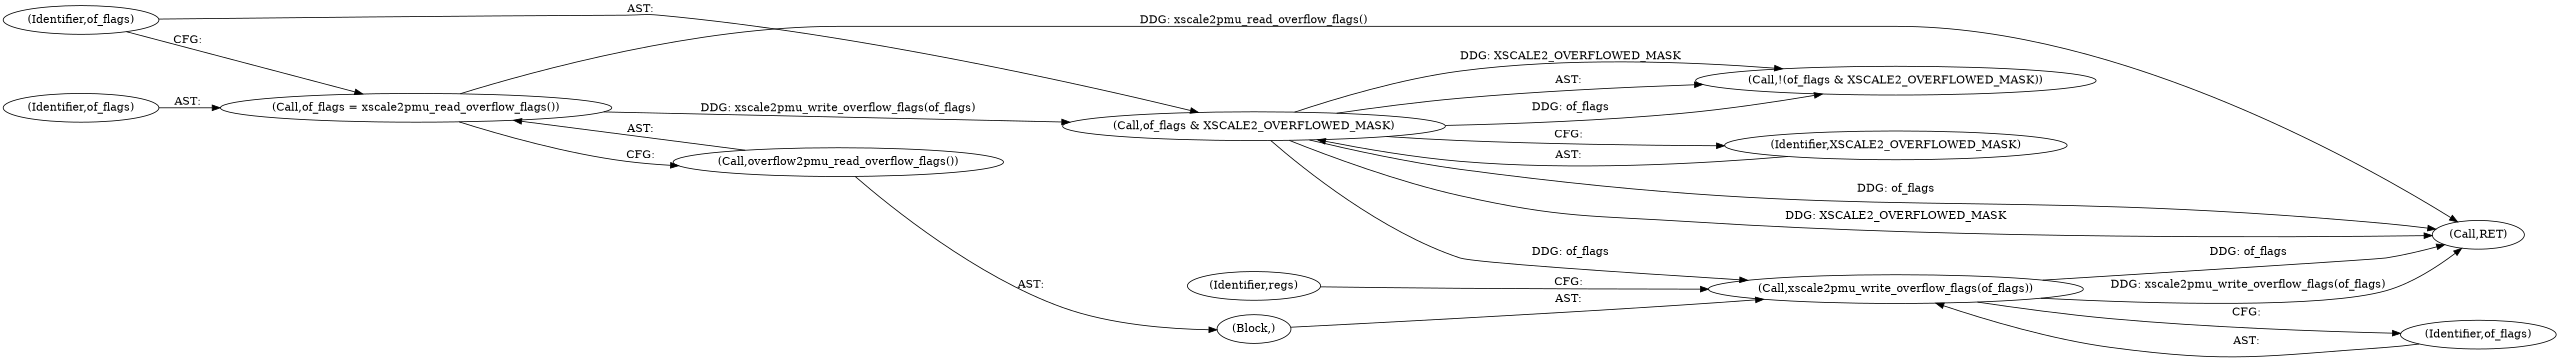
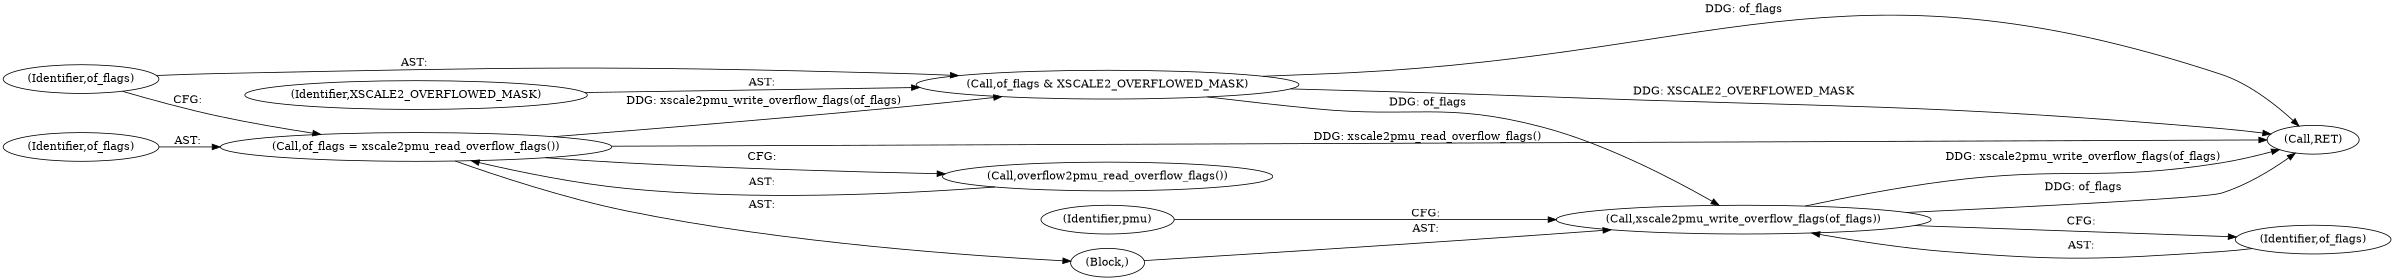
(1896, 81) -> none
(1551, 143) -> none
(1254, 286) -> (1108, 220)
(1018, 288) -> (755, 232)
